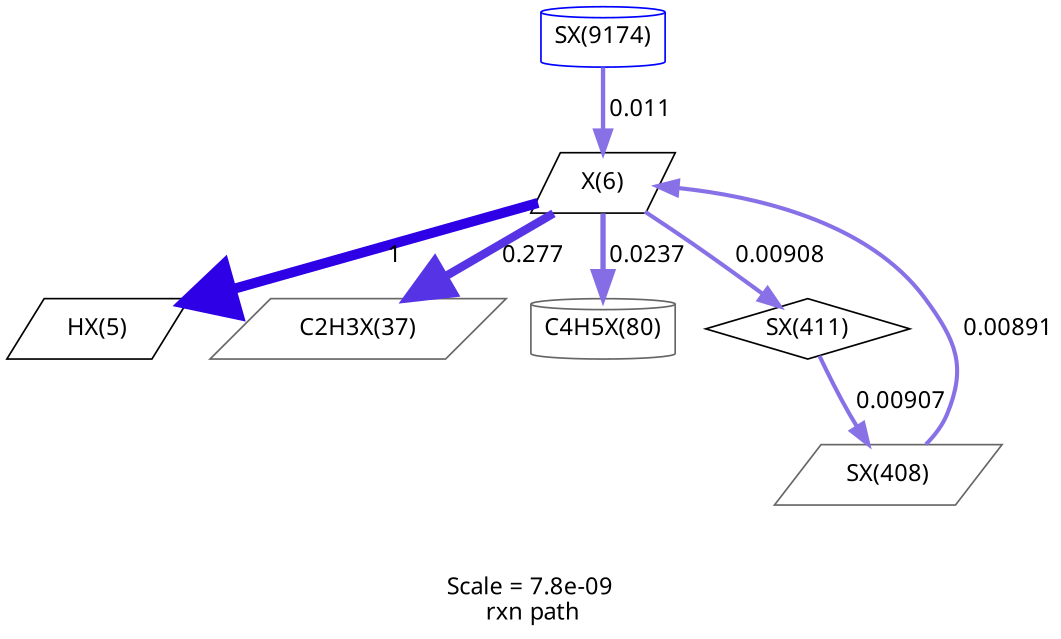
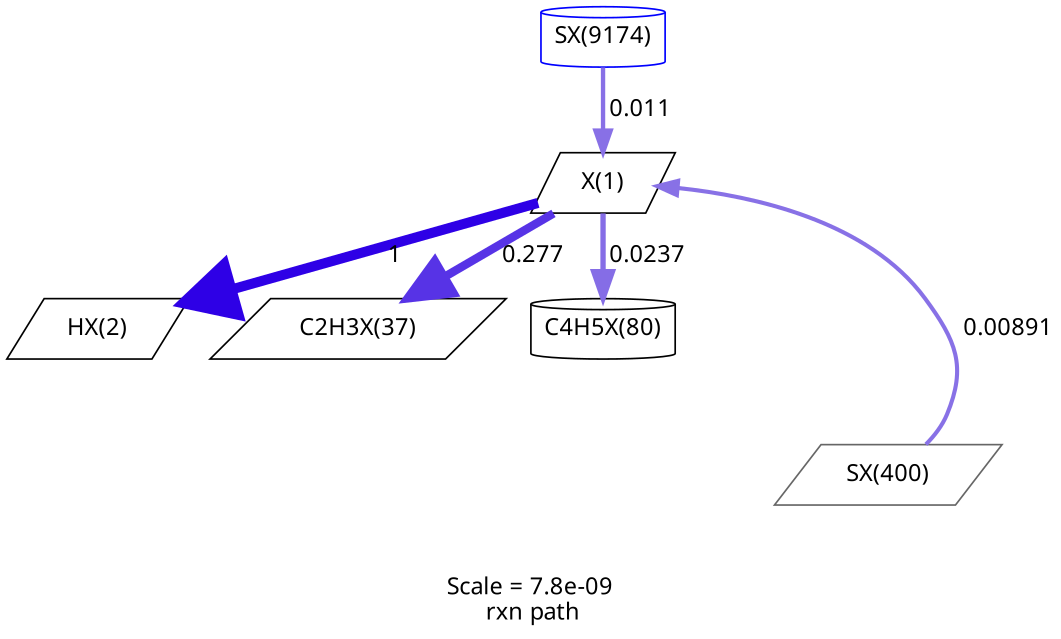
(603, 183) -> (603, 183)
(98, 329) -> (98, 329)
(358, 329) -> (358, 329)
(603, 329) -> (603, 329)
(808, 329) -> none
(888, 475) -> (888, 475)
